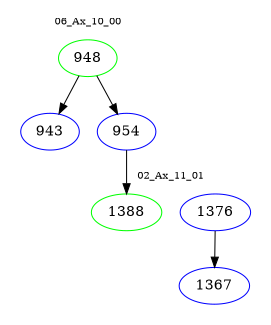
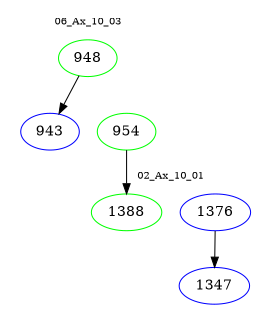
(88, 22) -> (88, 22)
(105, 90) -> none
(127, 132) -> (127, 132)
(171, 176) -> (171, 176)
(214, 286) -> (214, 286)
